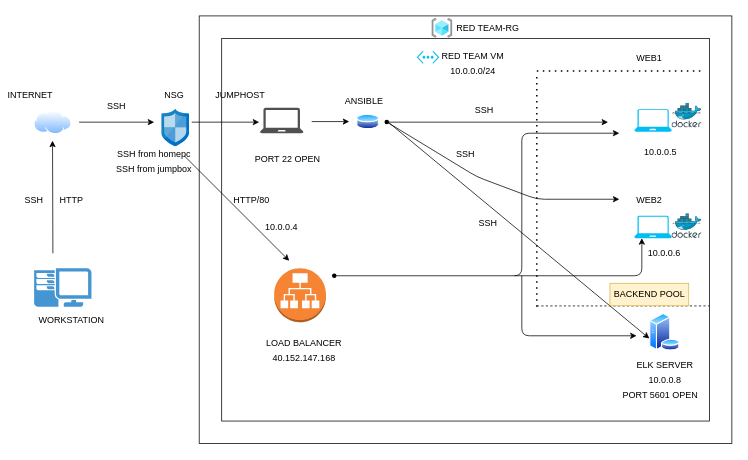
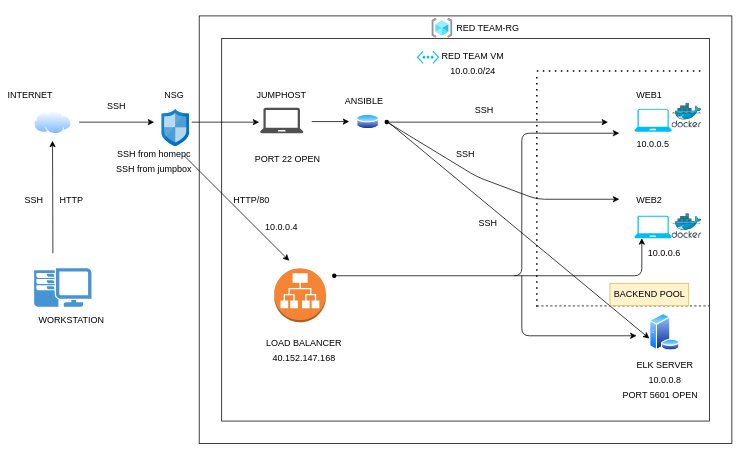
(649, 58) -> (649, 96)
(240, 96) -> (282, 96)
(660, 152) -> (653, 144)
